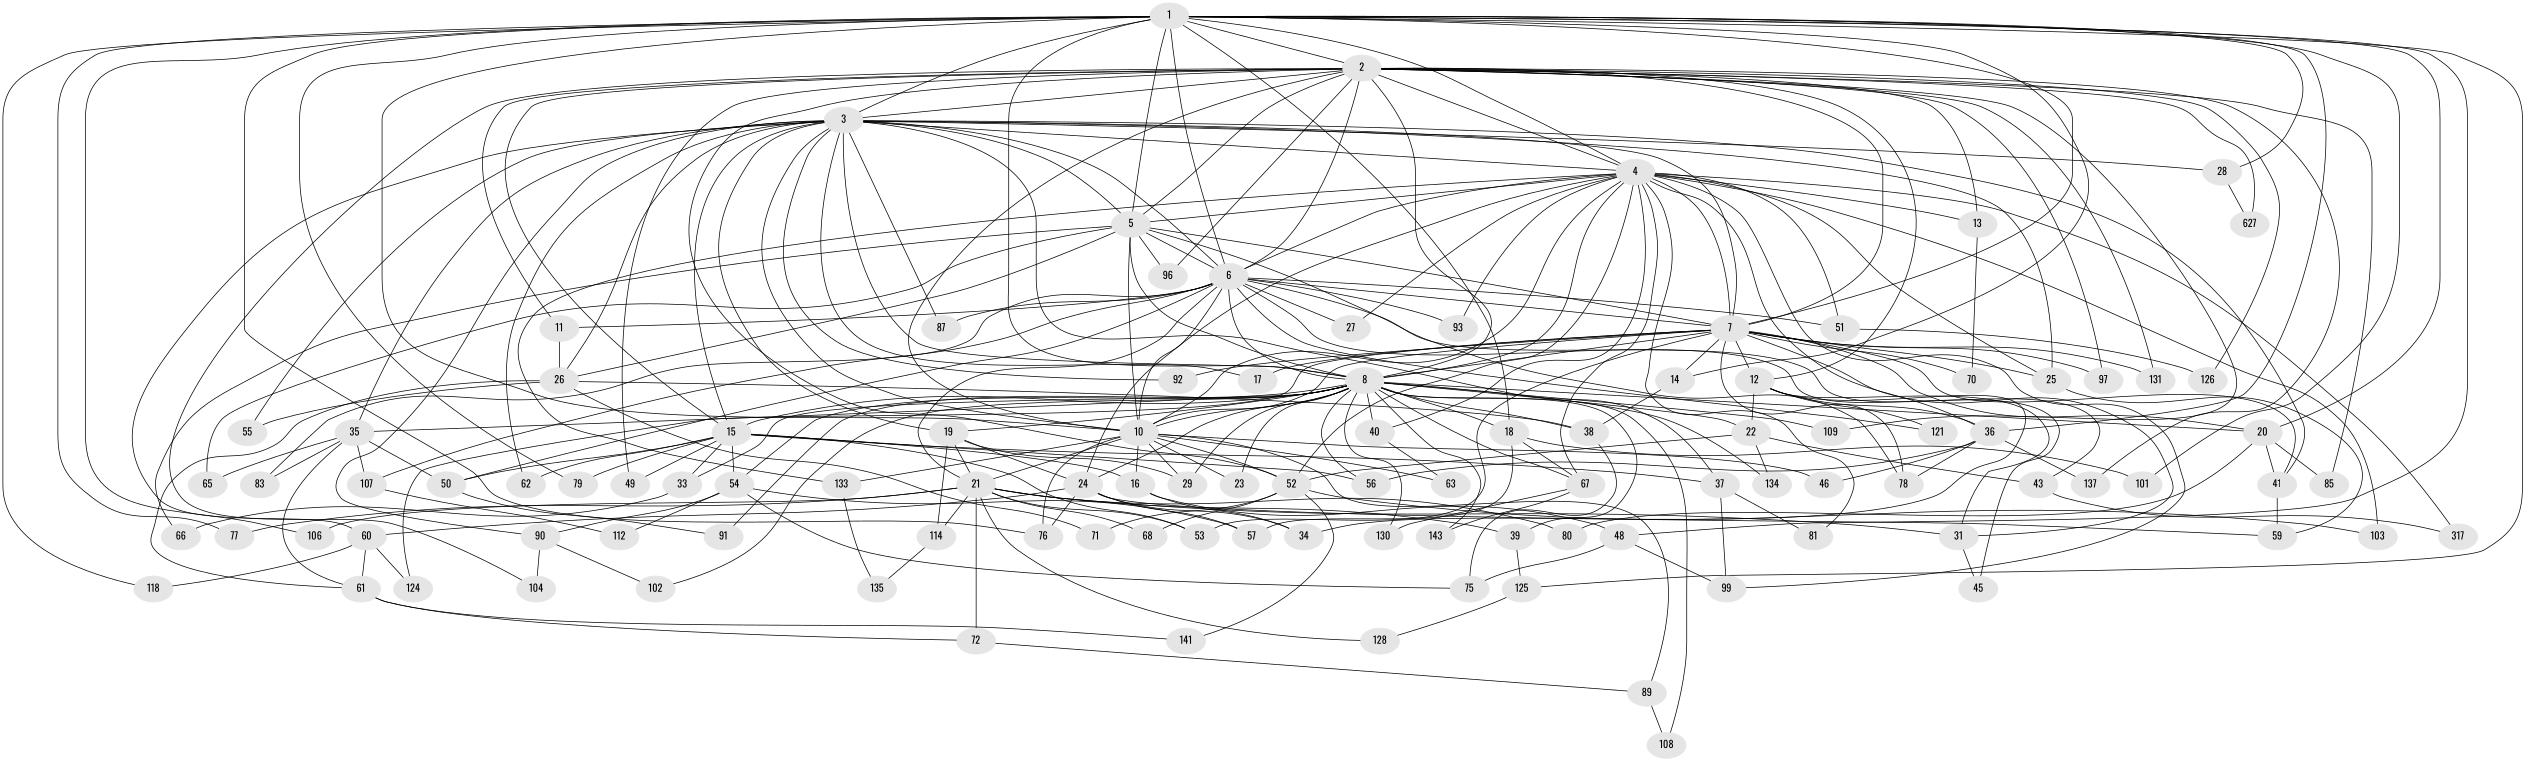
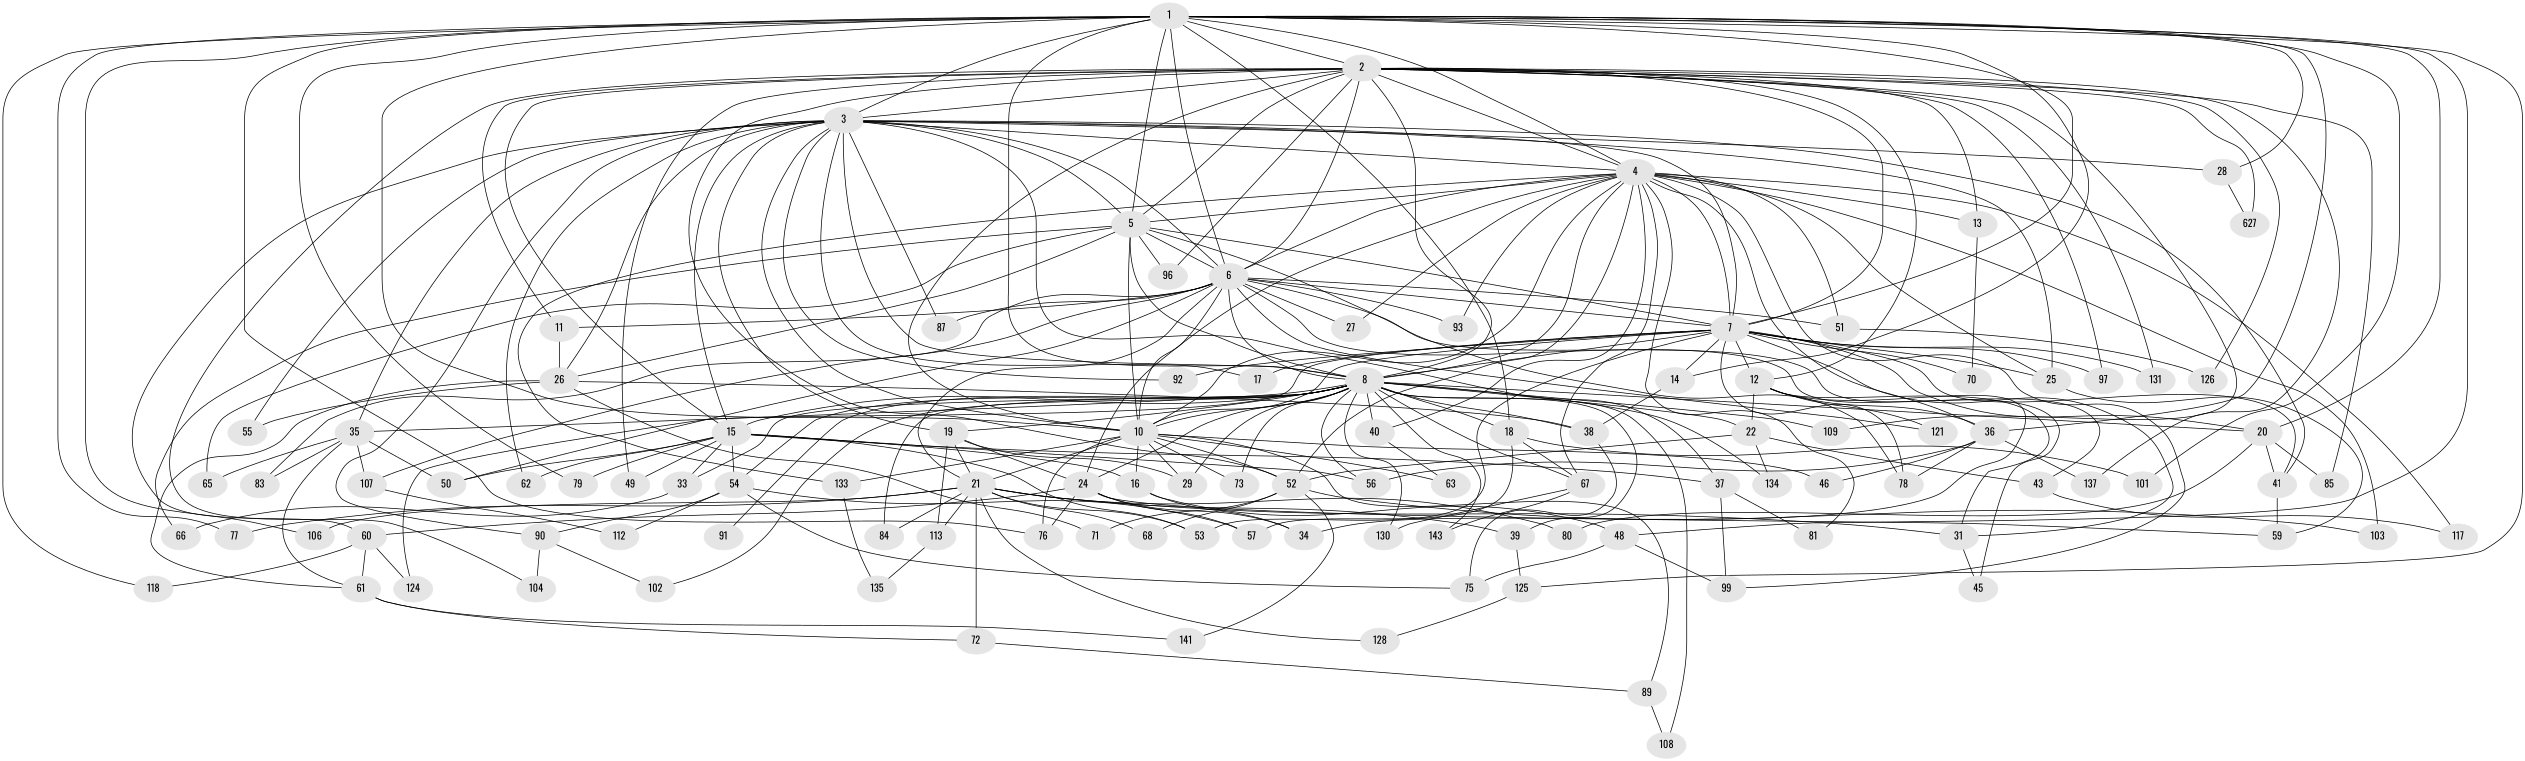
(1240, 485) -> (1240, 485)
(583, 516) -> none
none -> (884, 537)
(936, 537) -> (936, 537)
(2458, 537) -> (2458, 537)
